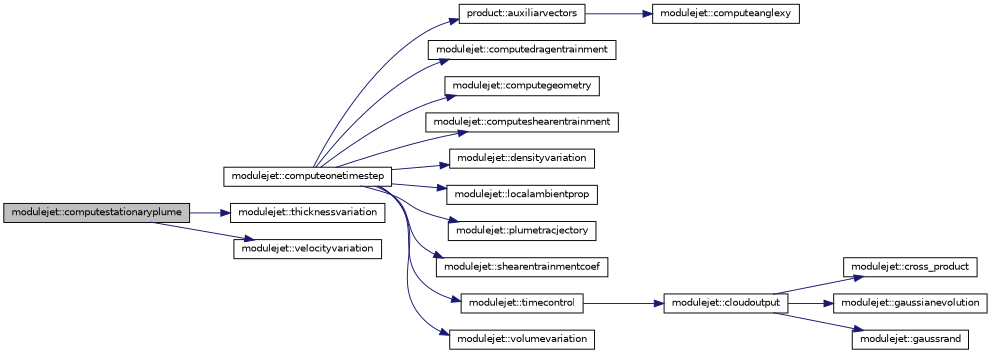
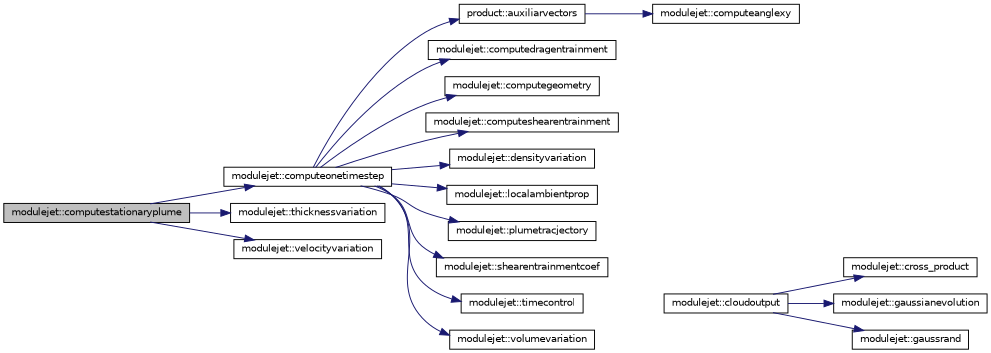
none -> (197, 196)
(619, 303) -> none
